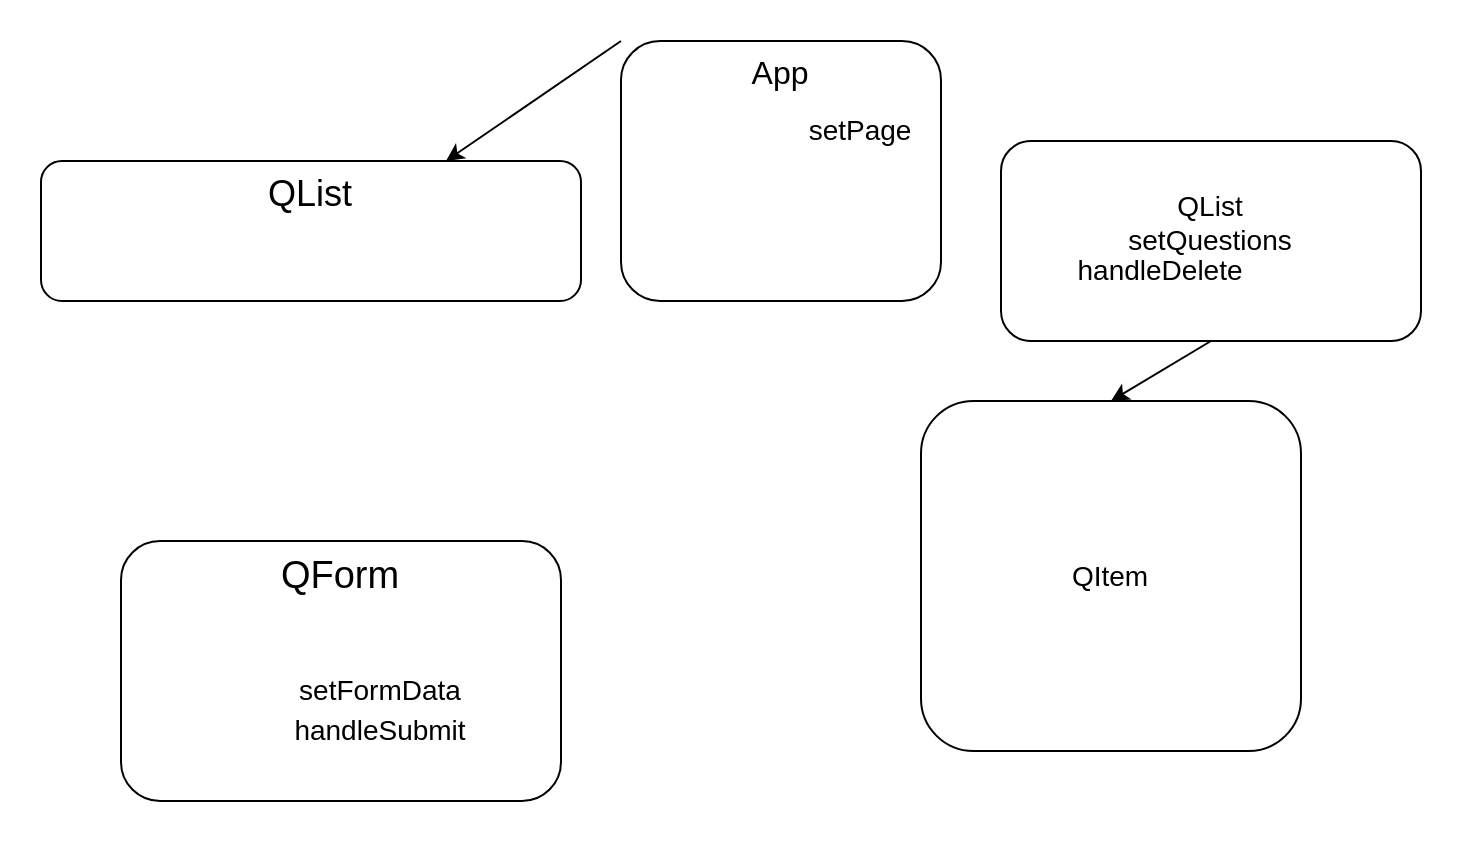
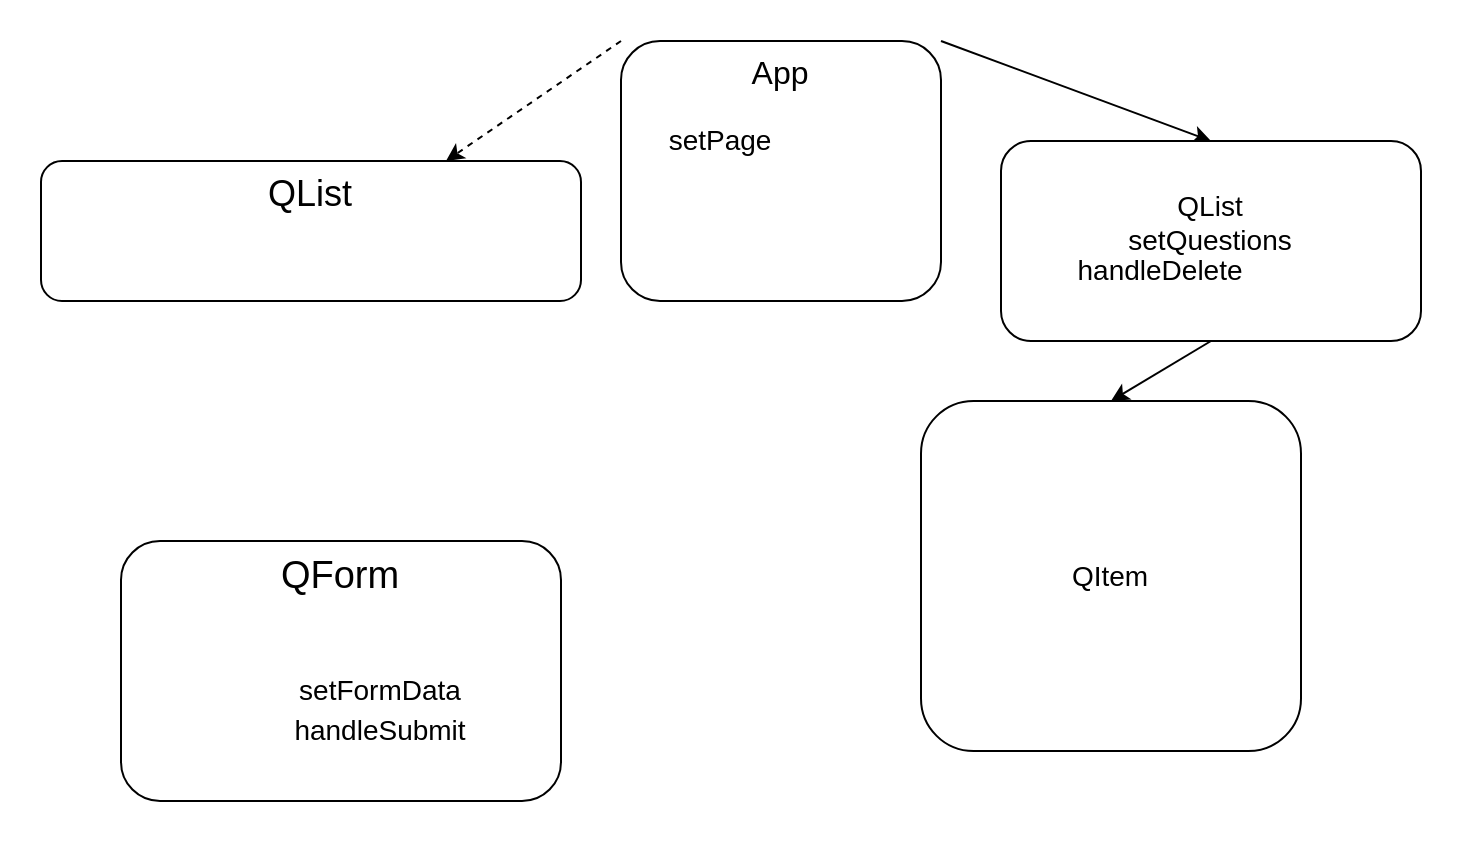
none -> (1070, 89)
(540, 97) -> (540, 97)
(861, 131) -> (721, 141)
